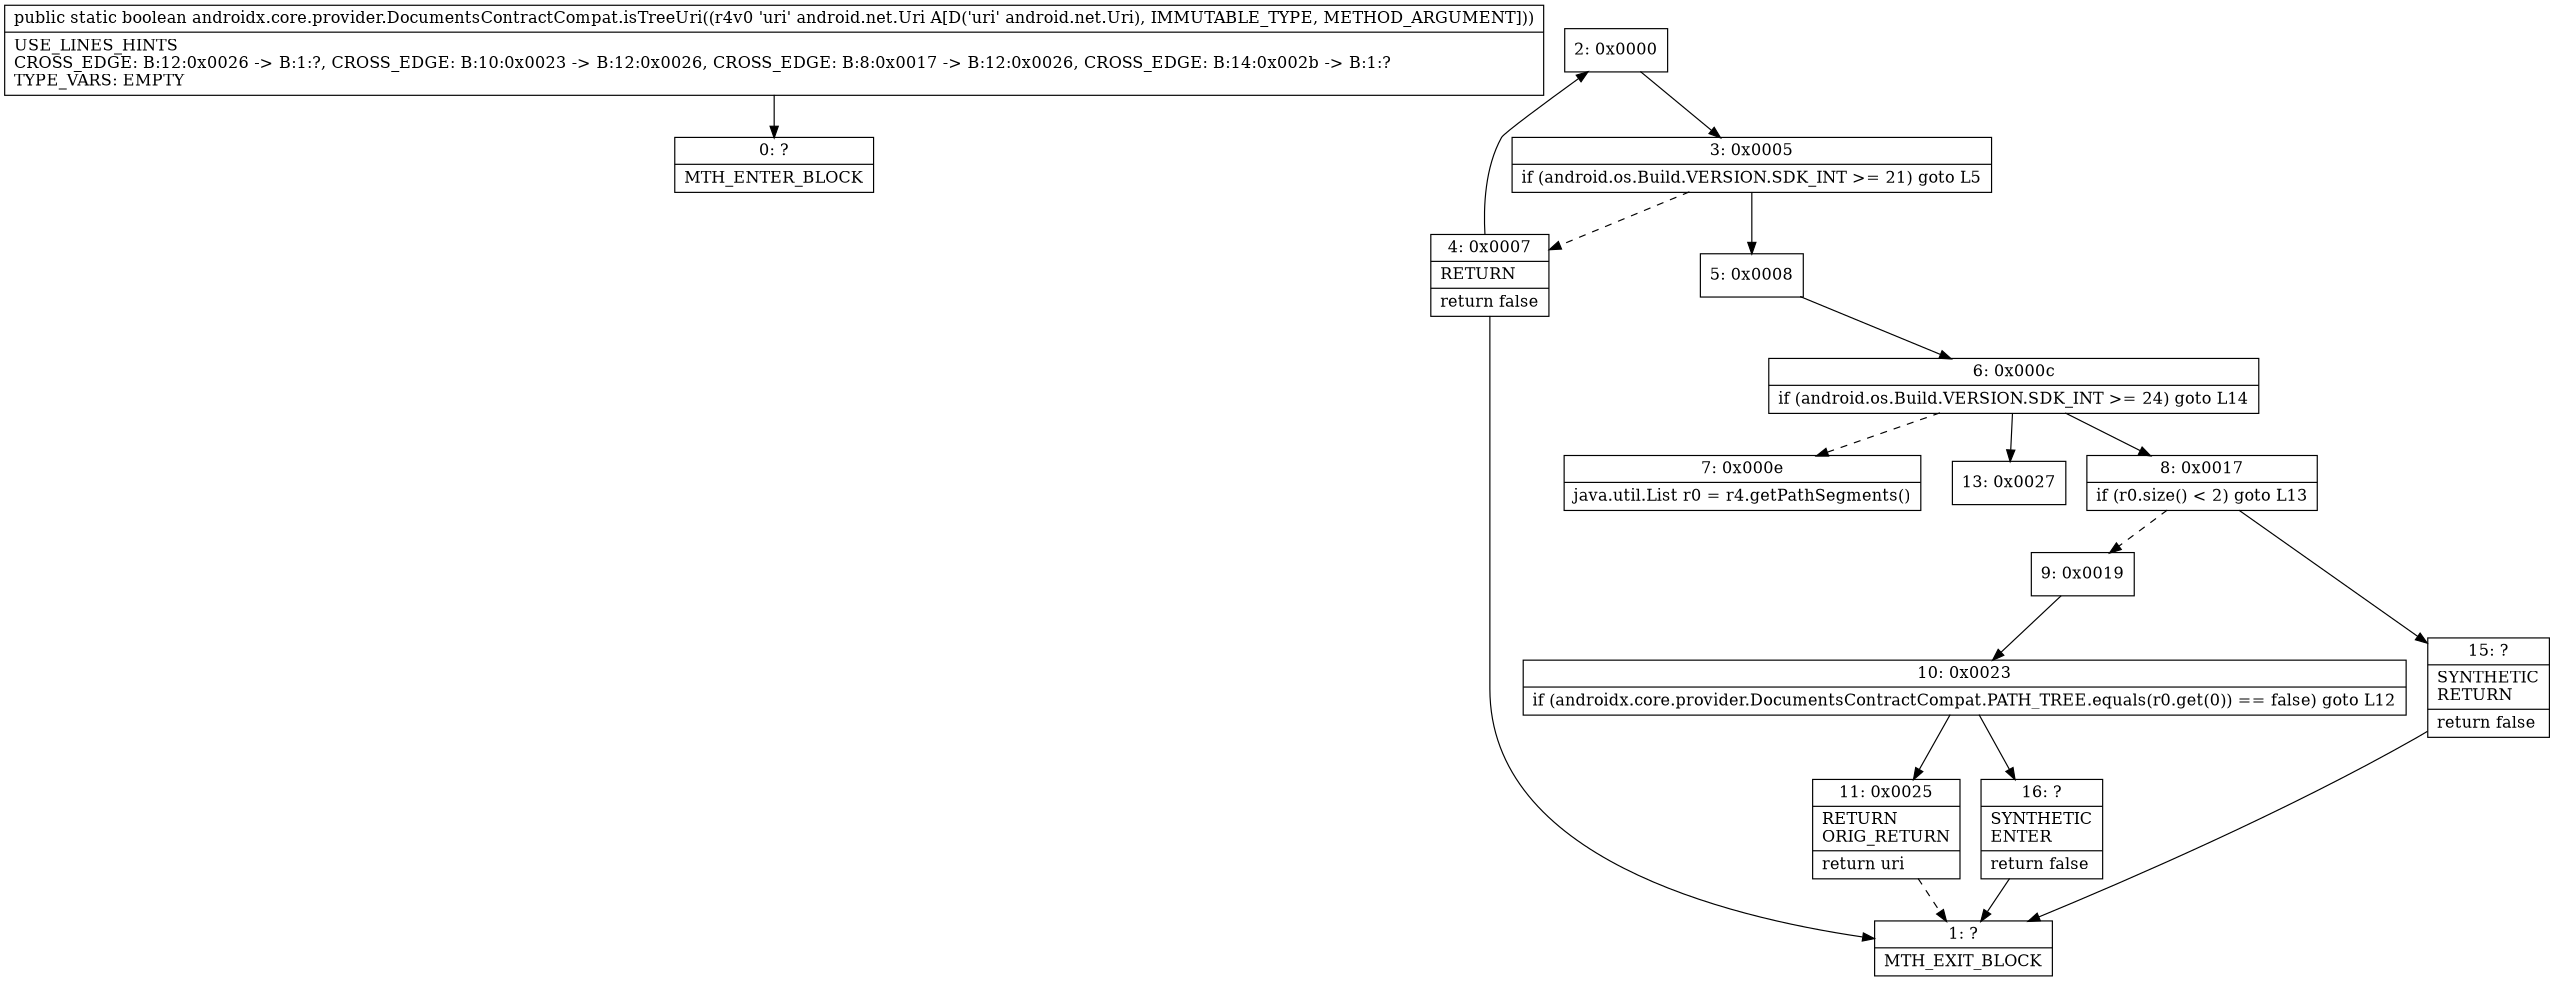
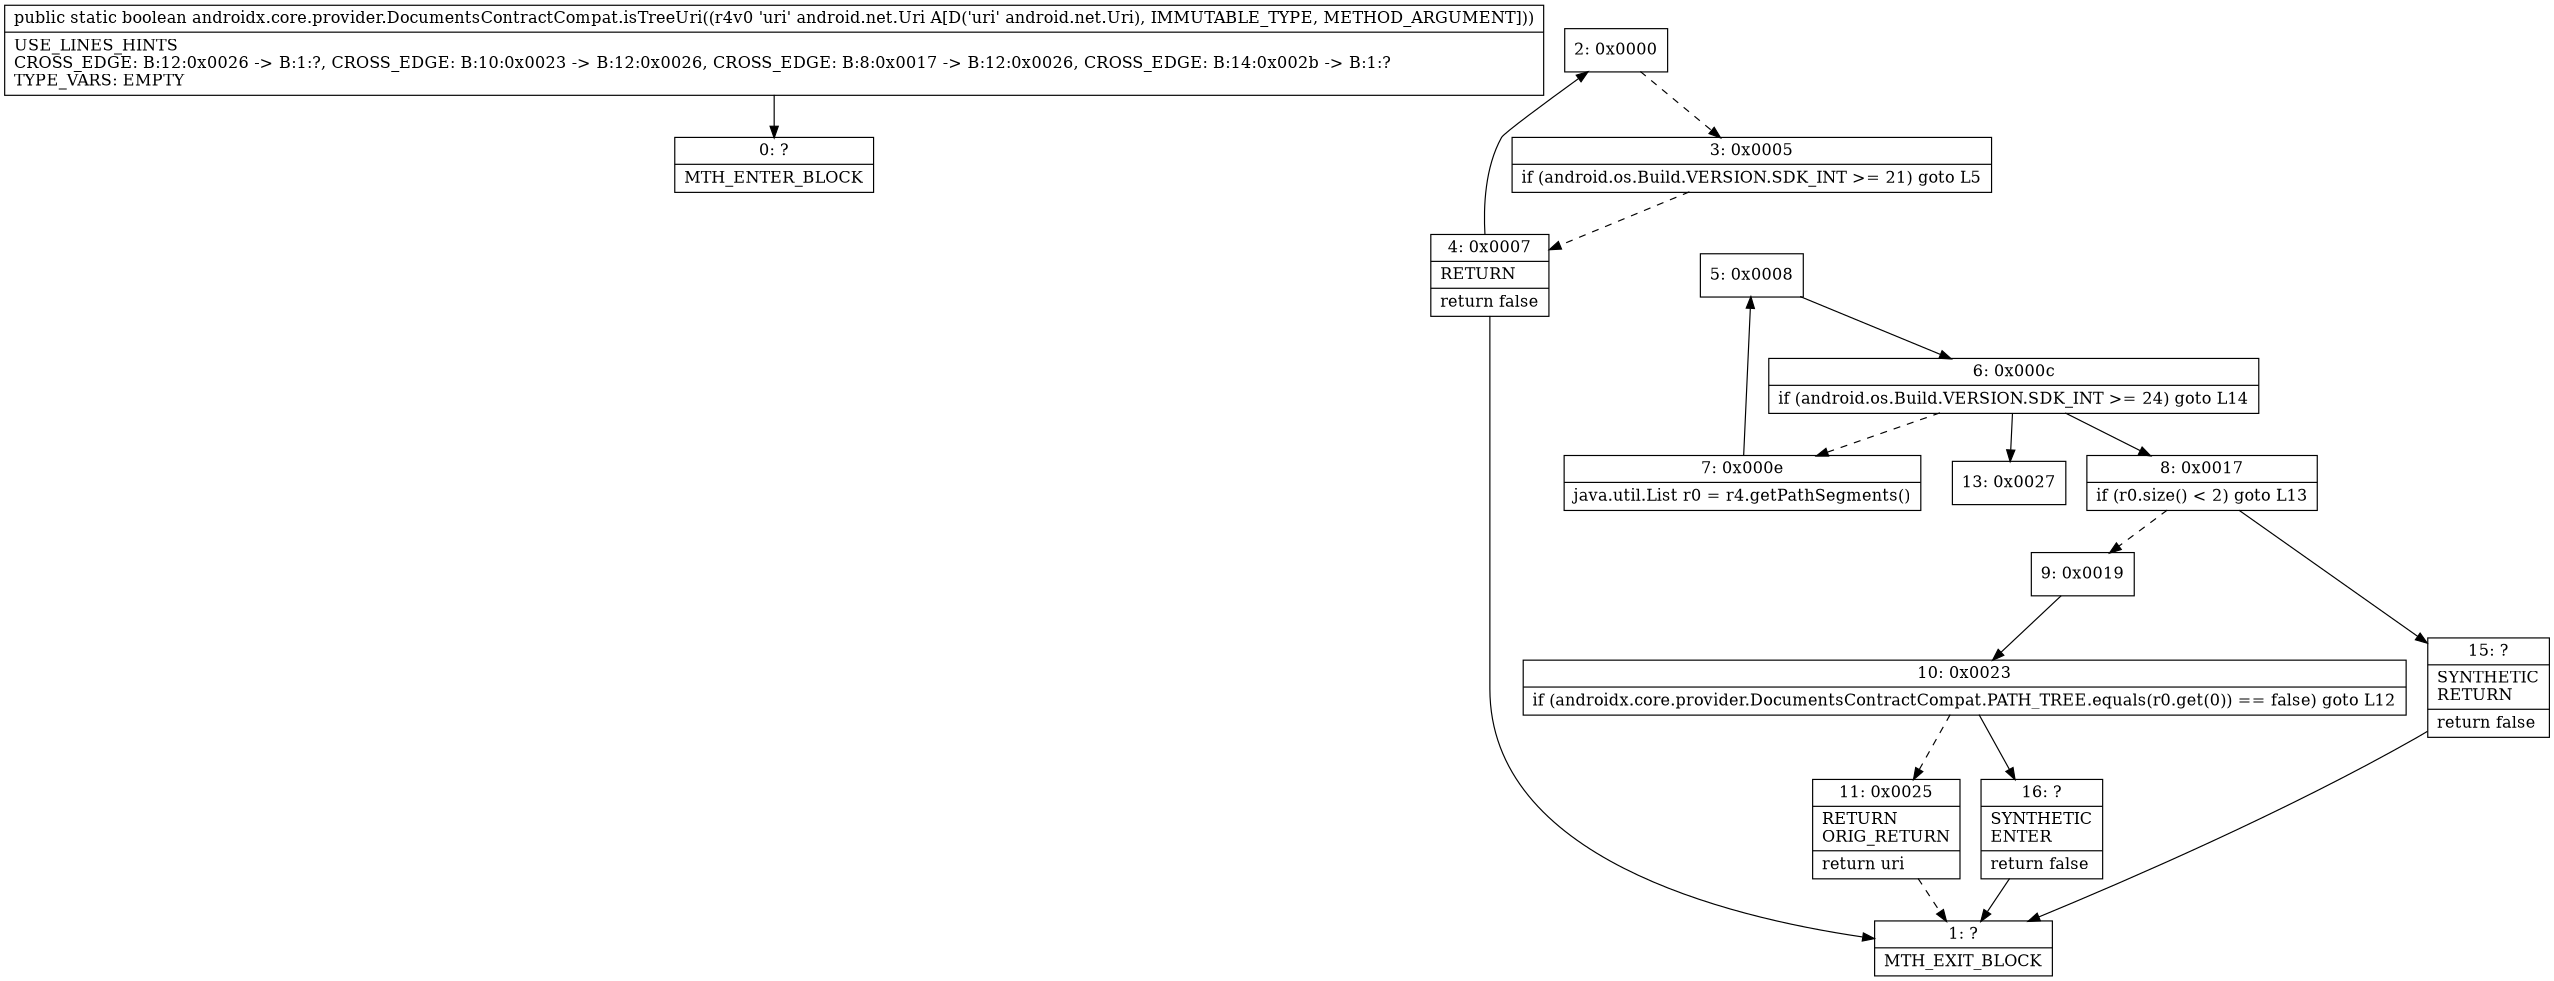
(1676, 101) -> (1676, 101)
(1752, 217) -> (1747, 382)
(1935, 742) -> (1935, 742)
